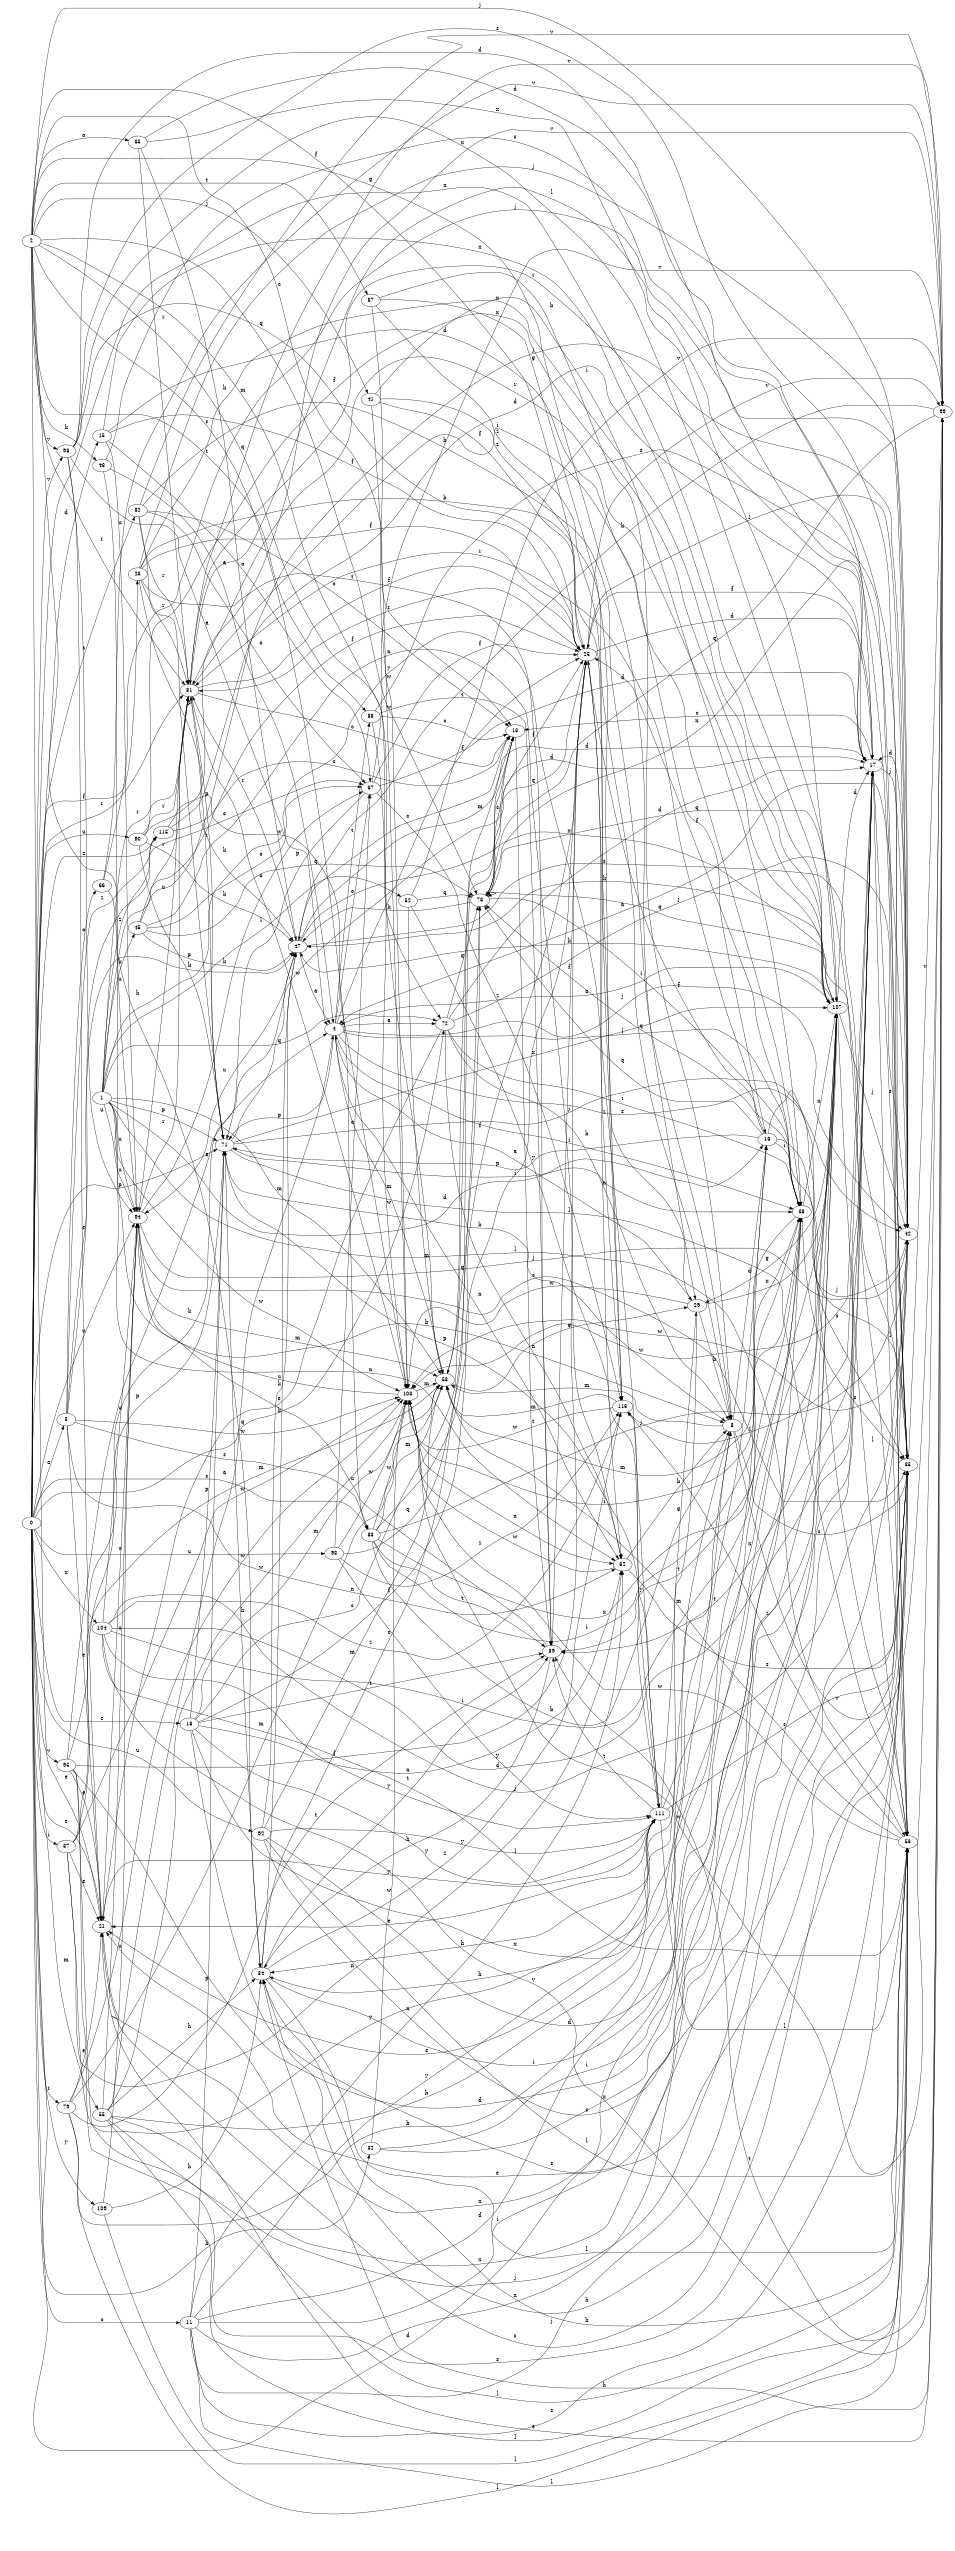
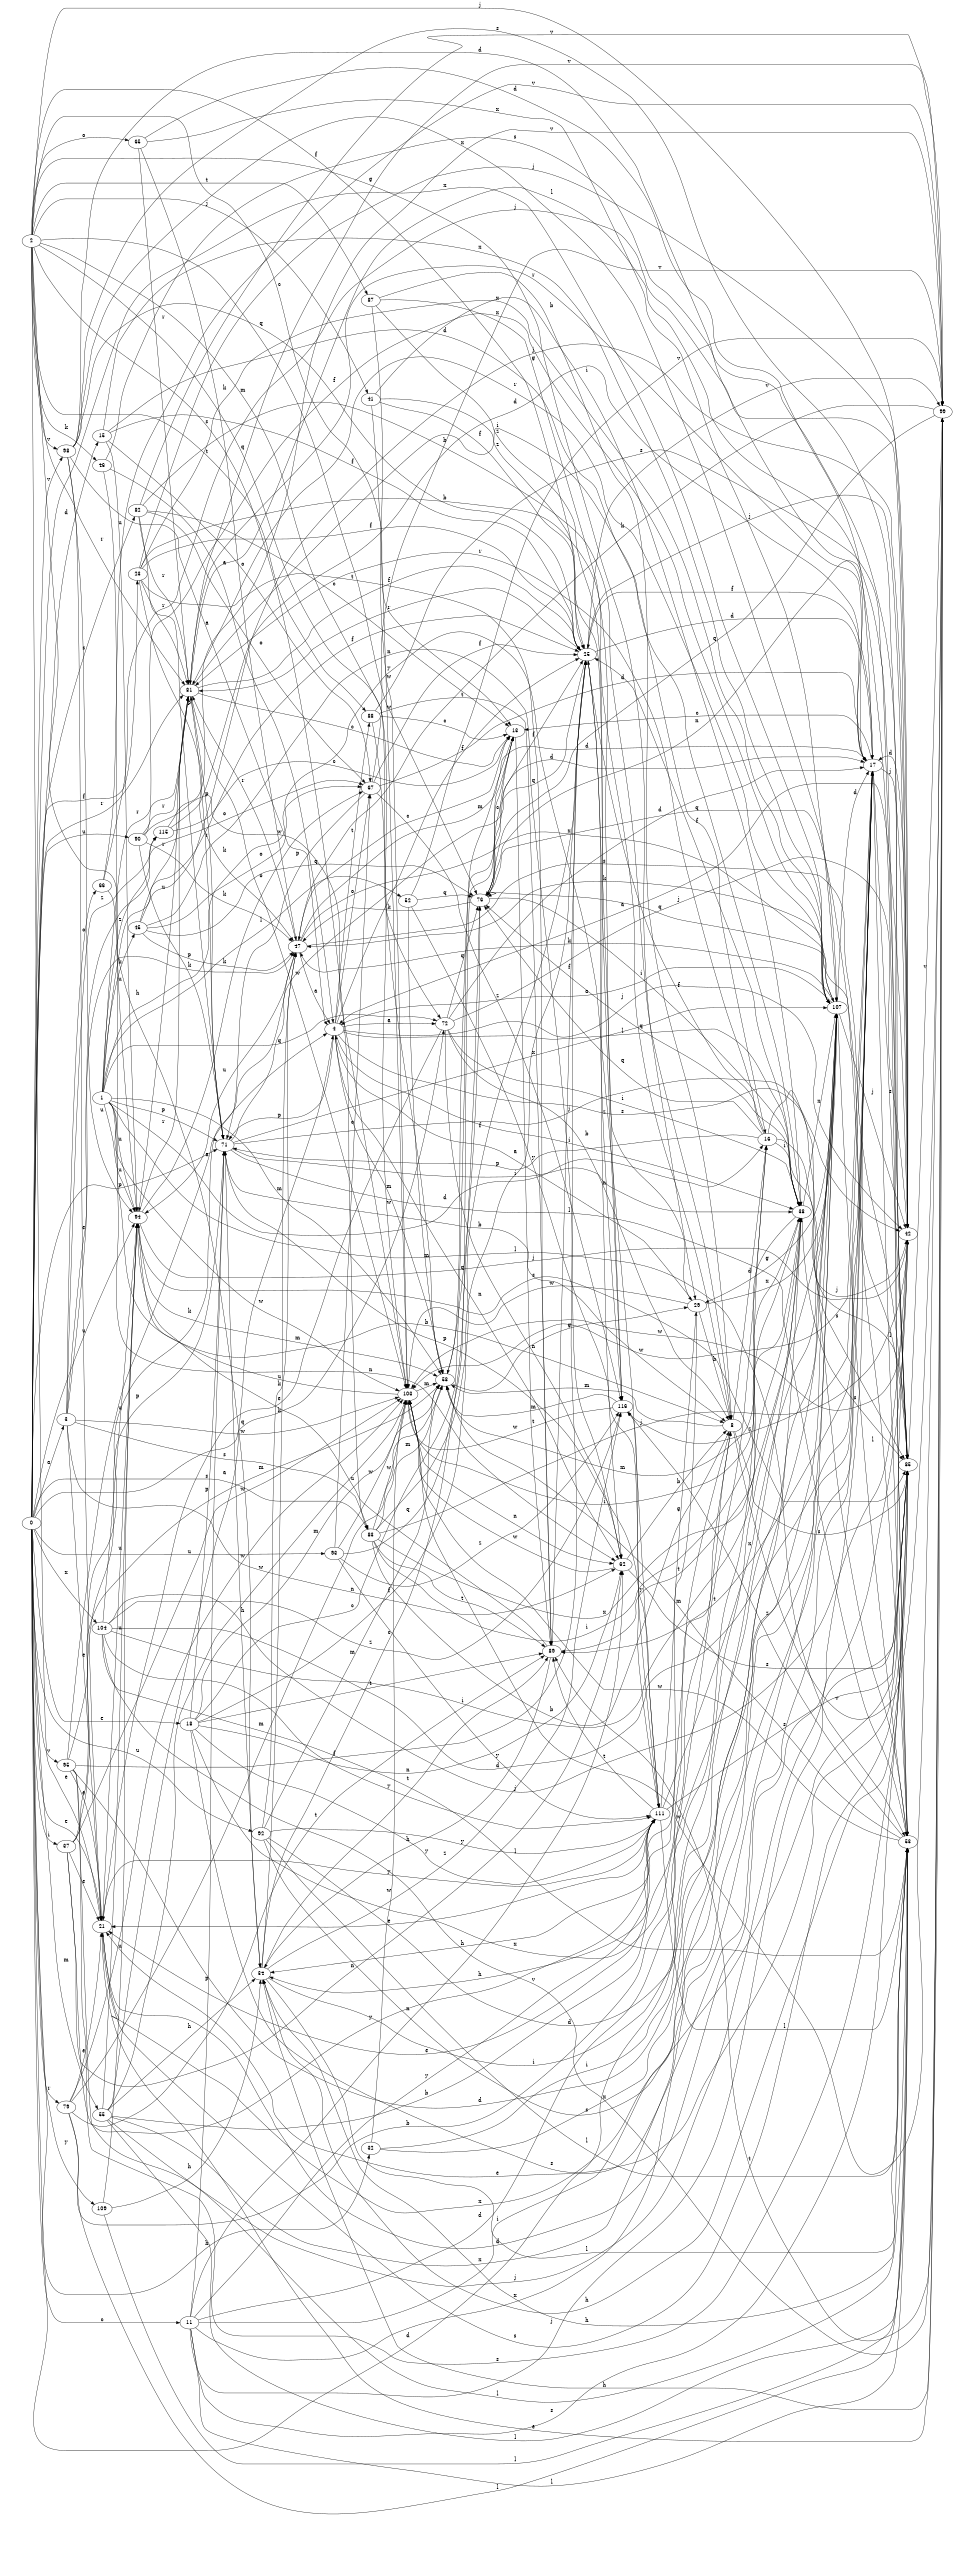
(40, 1043) -> none
none -> (750, 1891)
